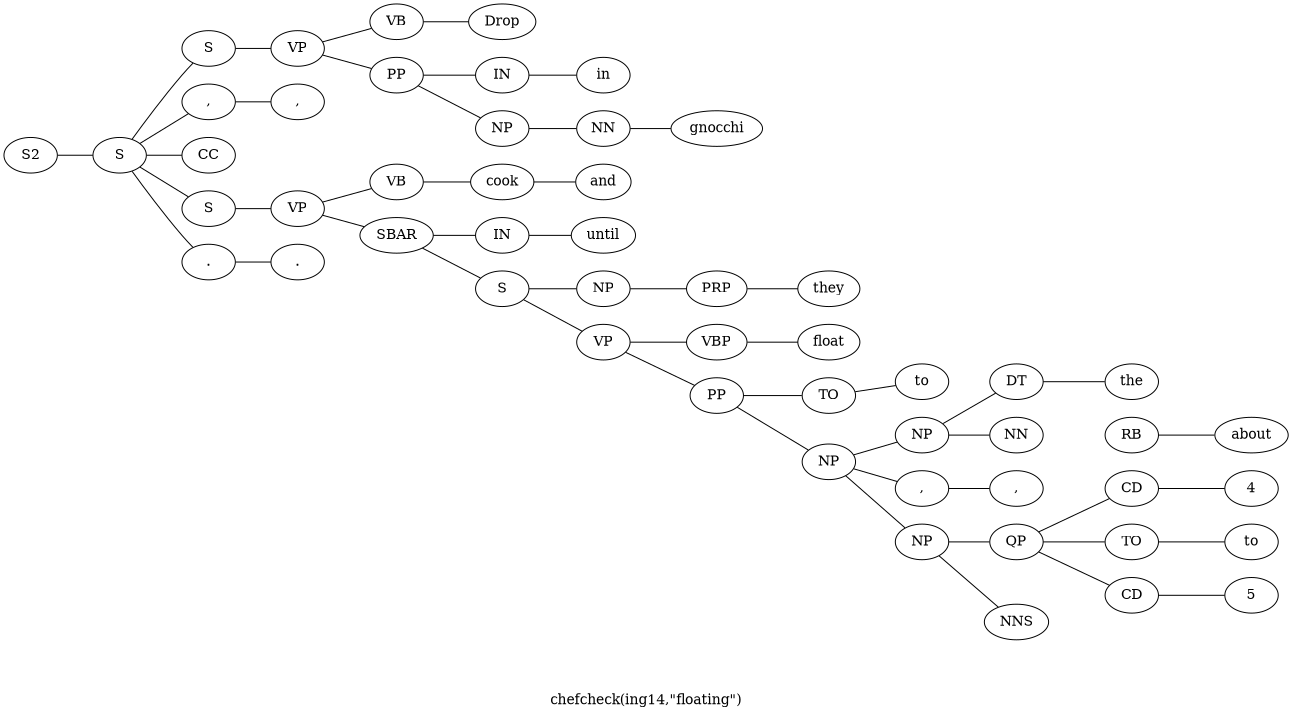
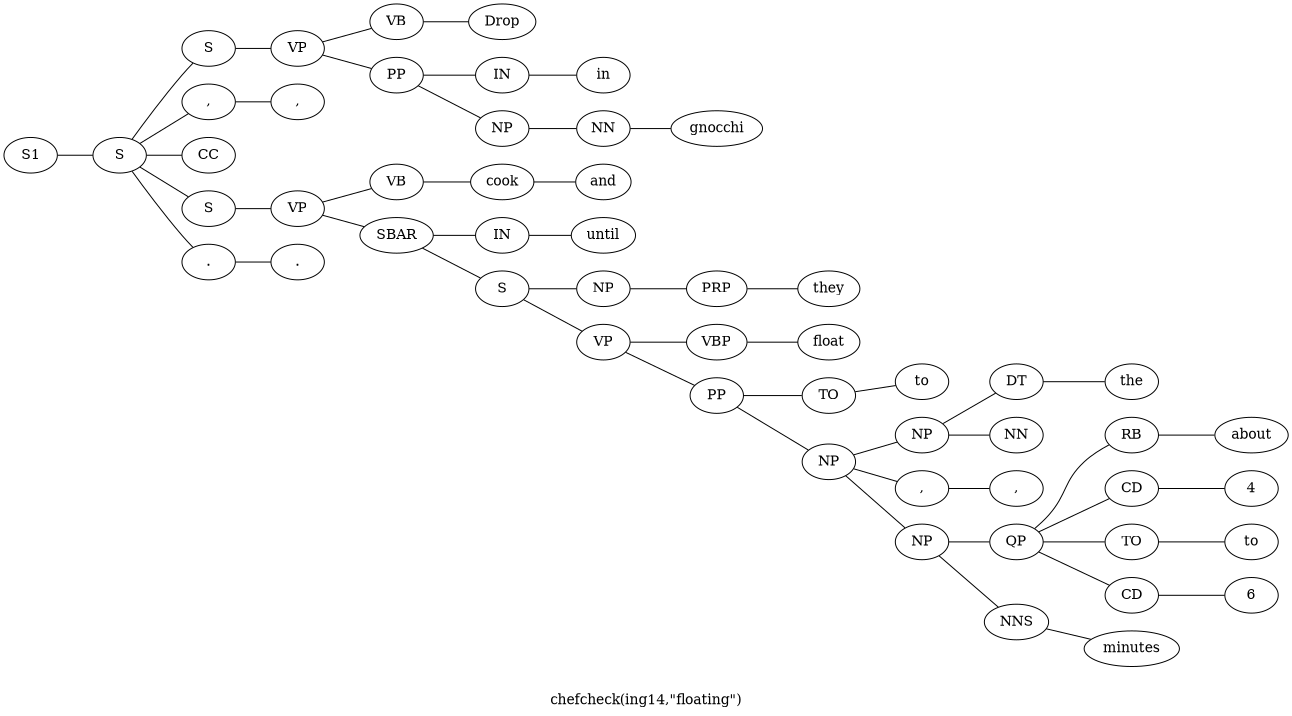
(31, 155) -> (31, 155)
none -> (1068, 483)
(1252, 595) -> (1252, 595)
none -> (1132, 649)
